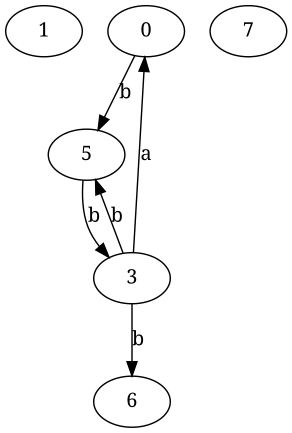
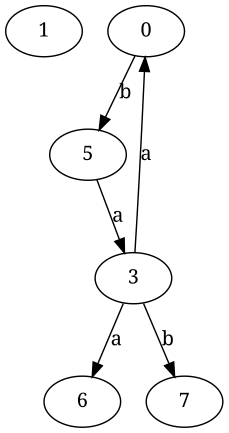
(94, 216) -> (119, 216)
(112, 223) -> (156, 334)
(138, 340) -> (117, 340)
